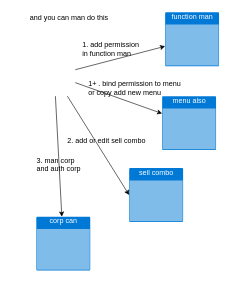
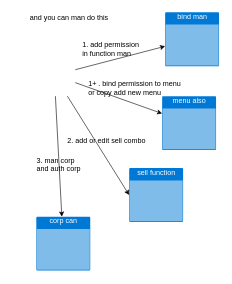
(193, 17) -> (193, 17)
(157, 173) -> (157, 173)
